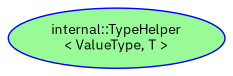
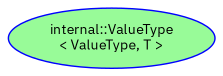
(117, 38) -> (112, 38)
